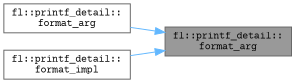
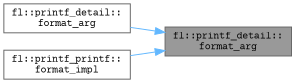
(67, 65) -> (67, 65)
